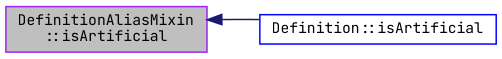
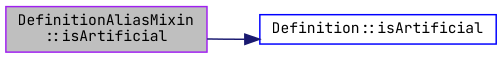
(241, 19) -> (226, 39)
